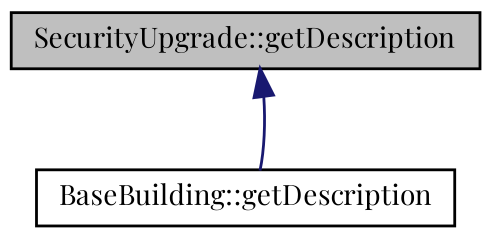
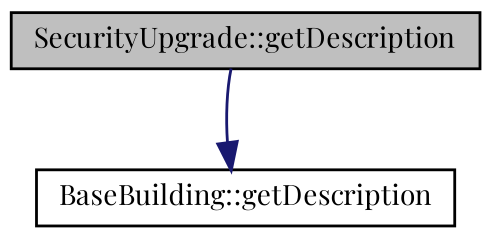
(264, 134) -> (227, 105)
